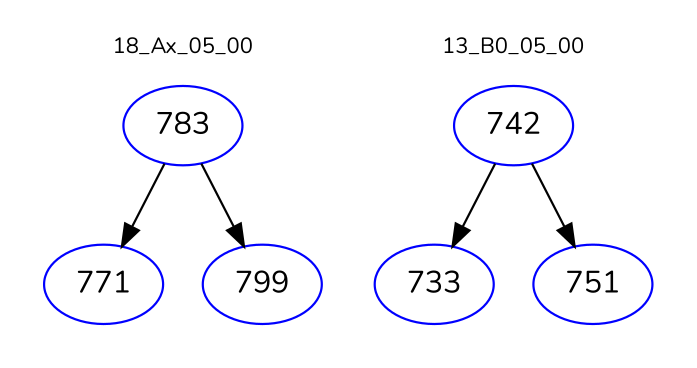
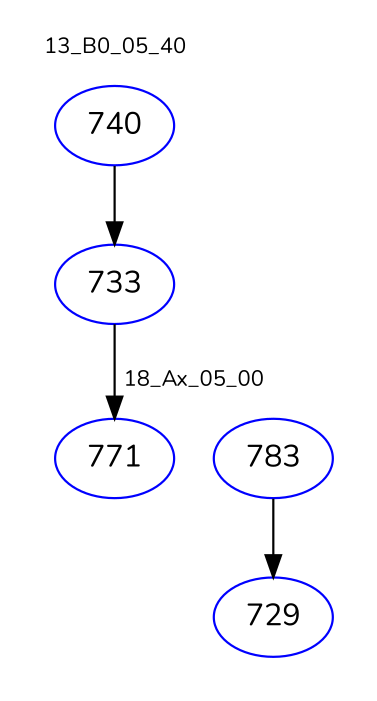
(514, 47) -> (116, 47)
(514, 126) -> (115, 126)
(148, 195) -> (115, 373)
(262, 284) -> (273, 617)
(593, 284) -> none
